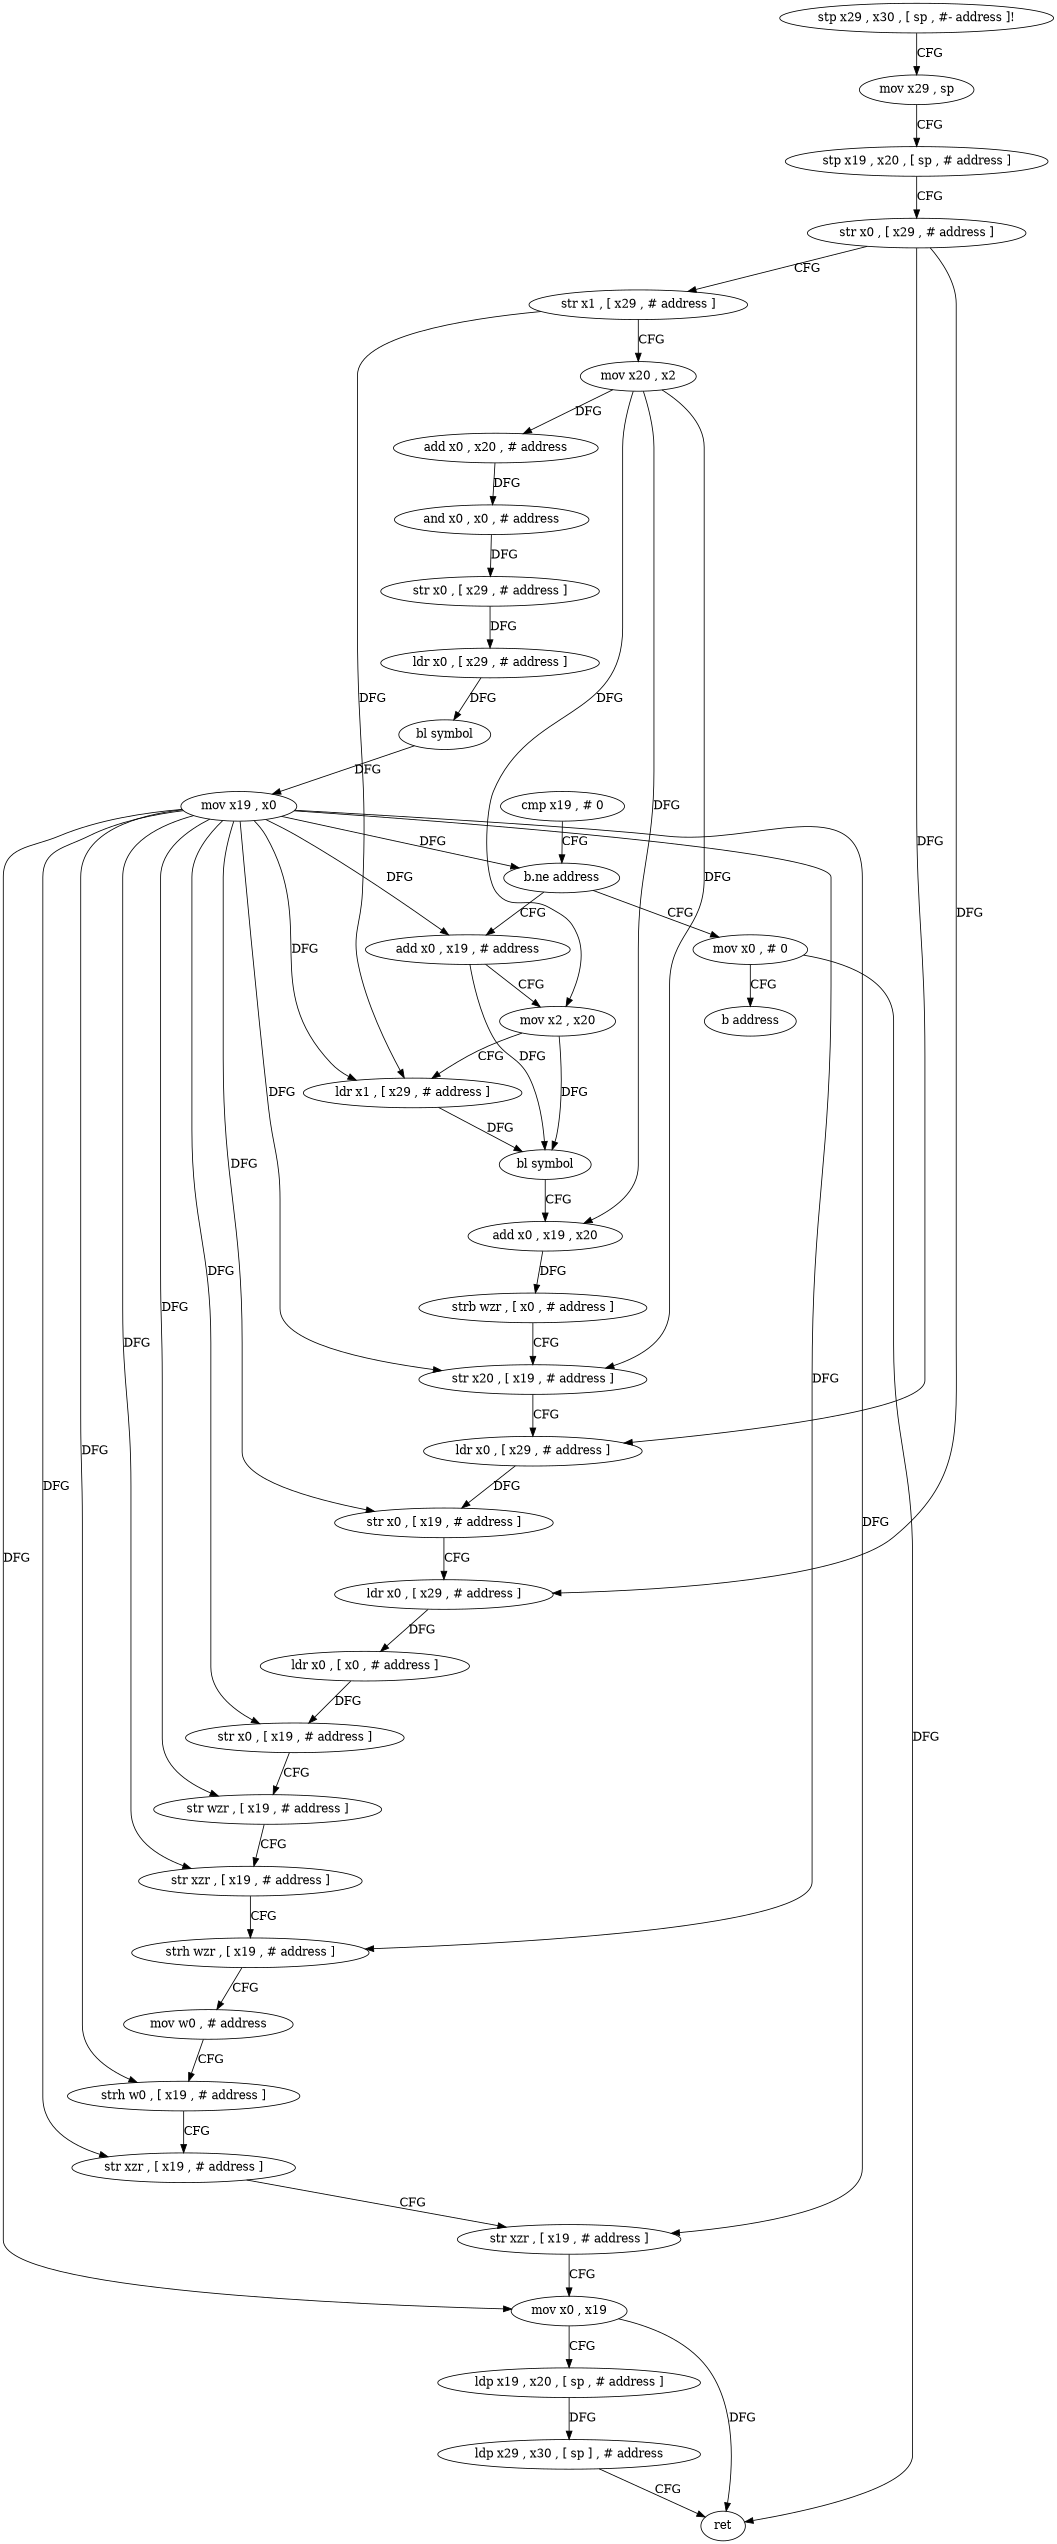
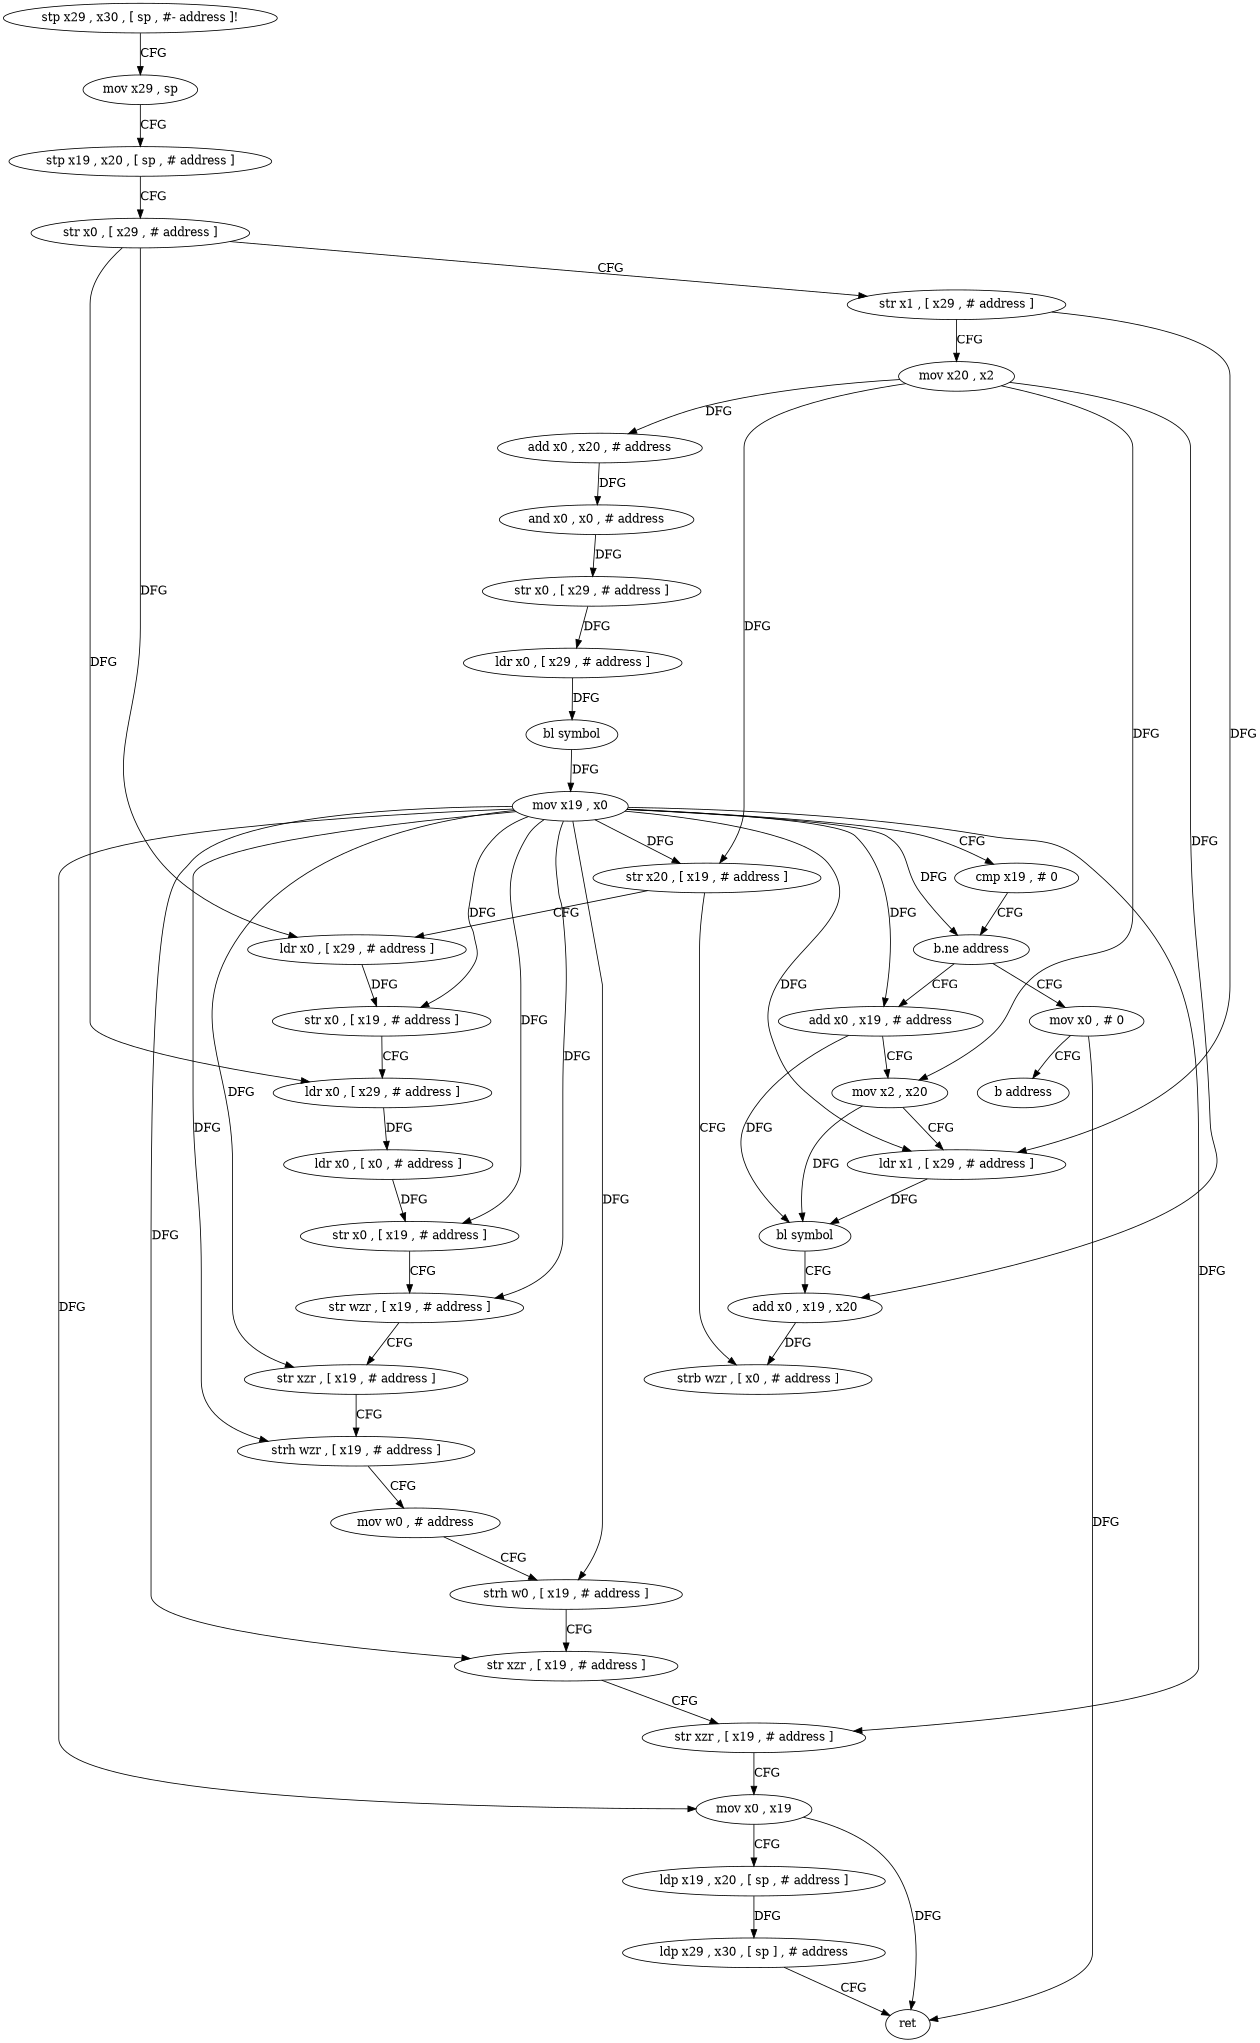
none -> (882, 829)
(533, 1340) -> (700, 1131)
